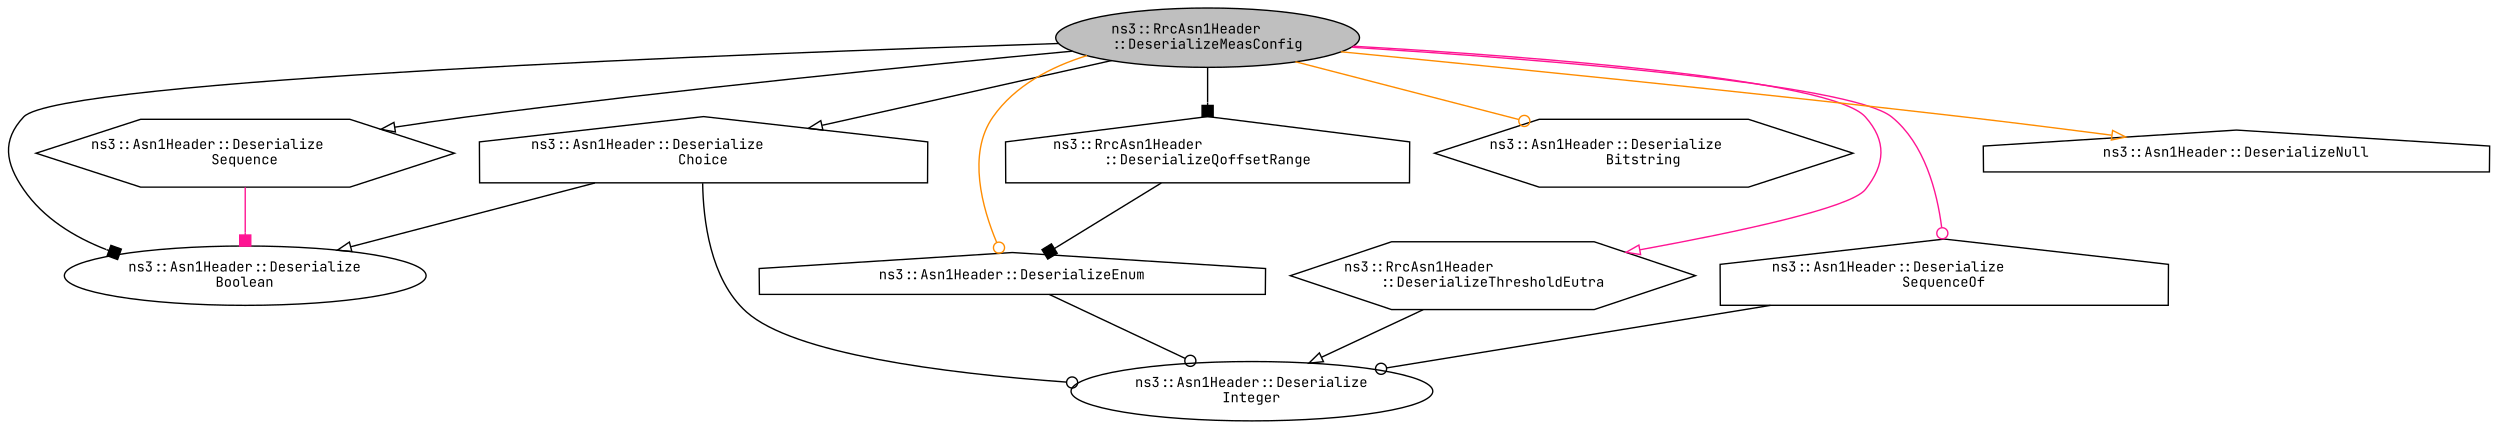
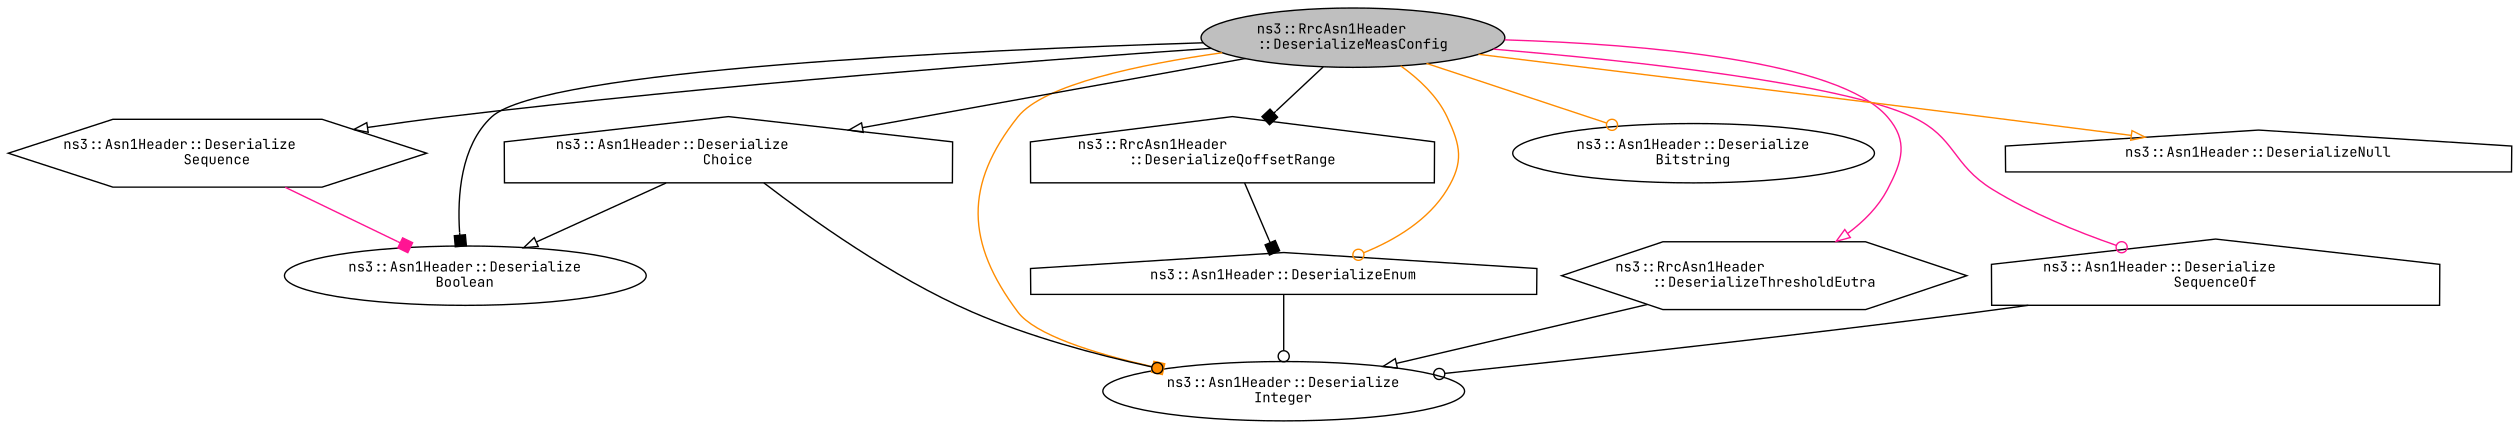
(1644, 153) -> (1694, 153)
none -> (984, 179)
